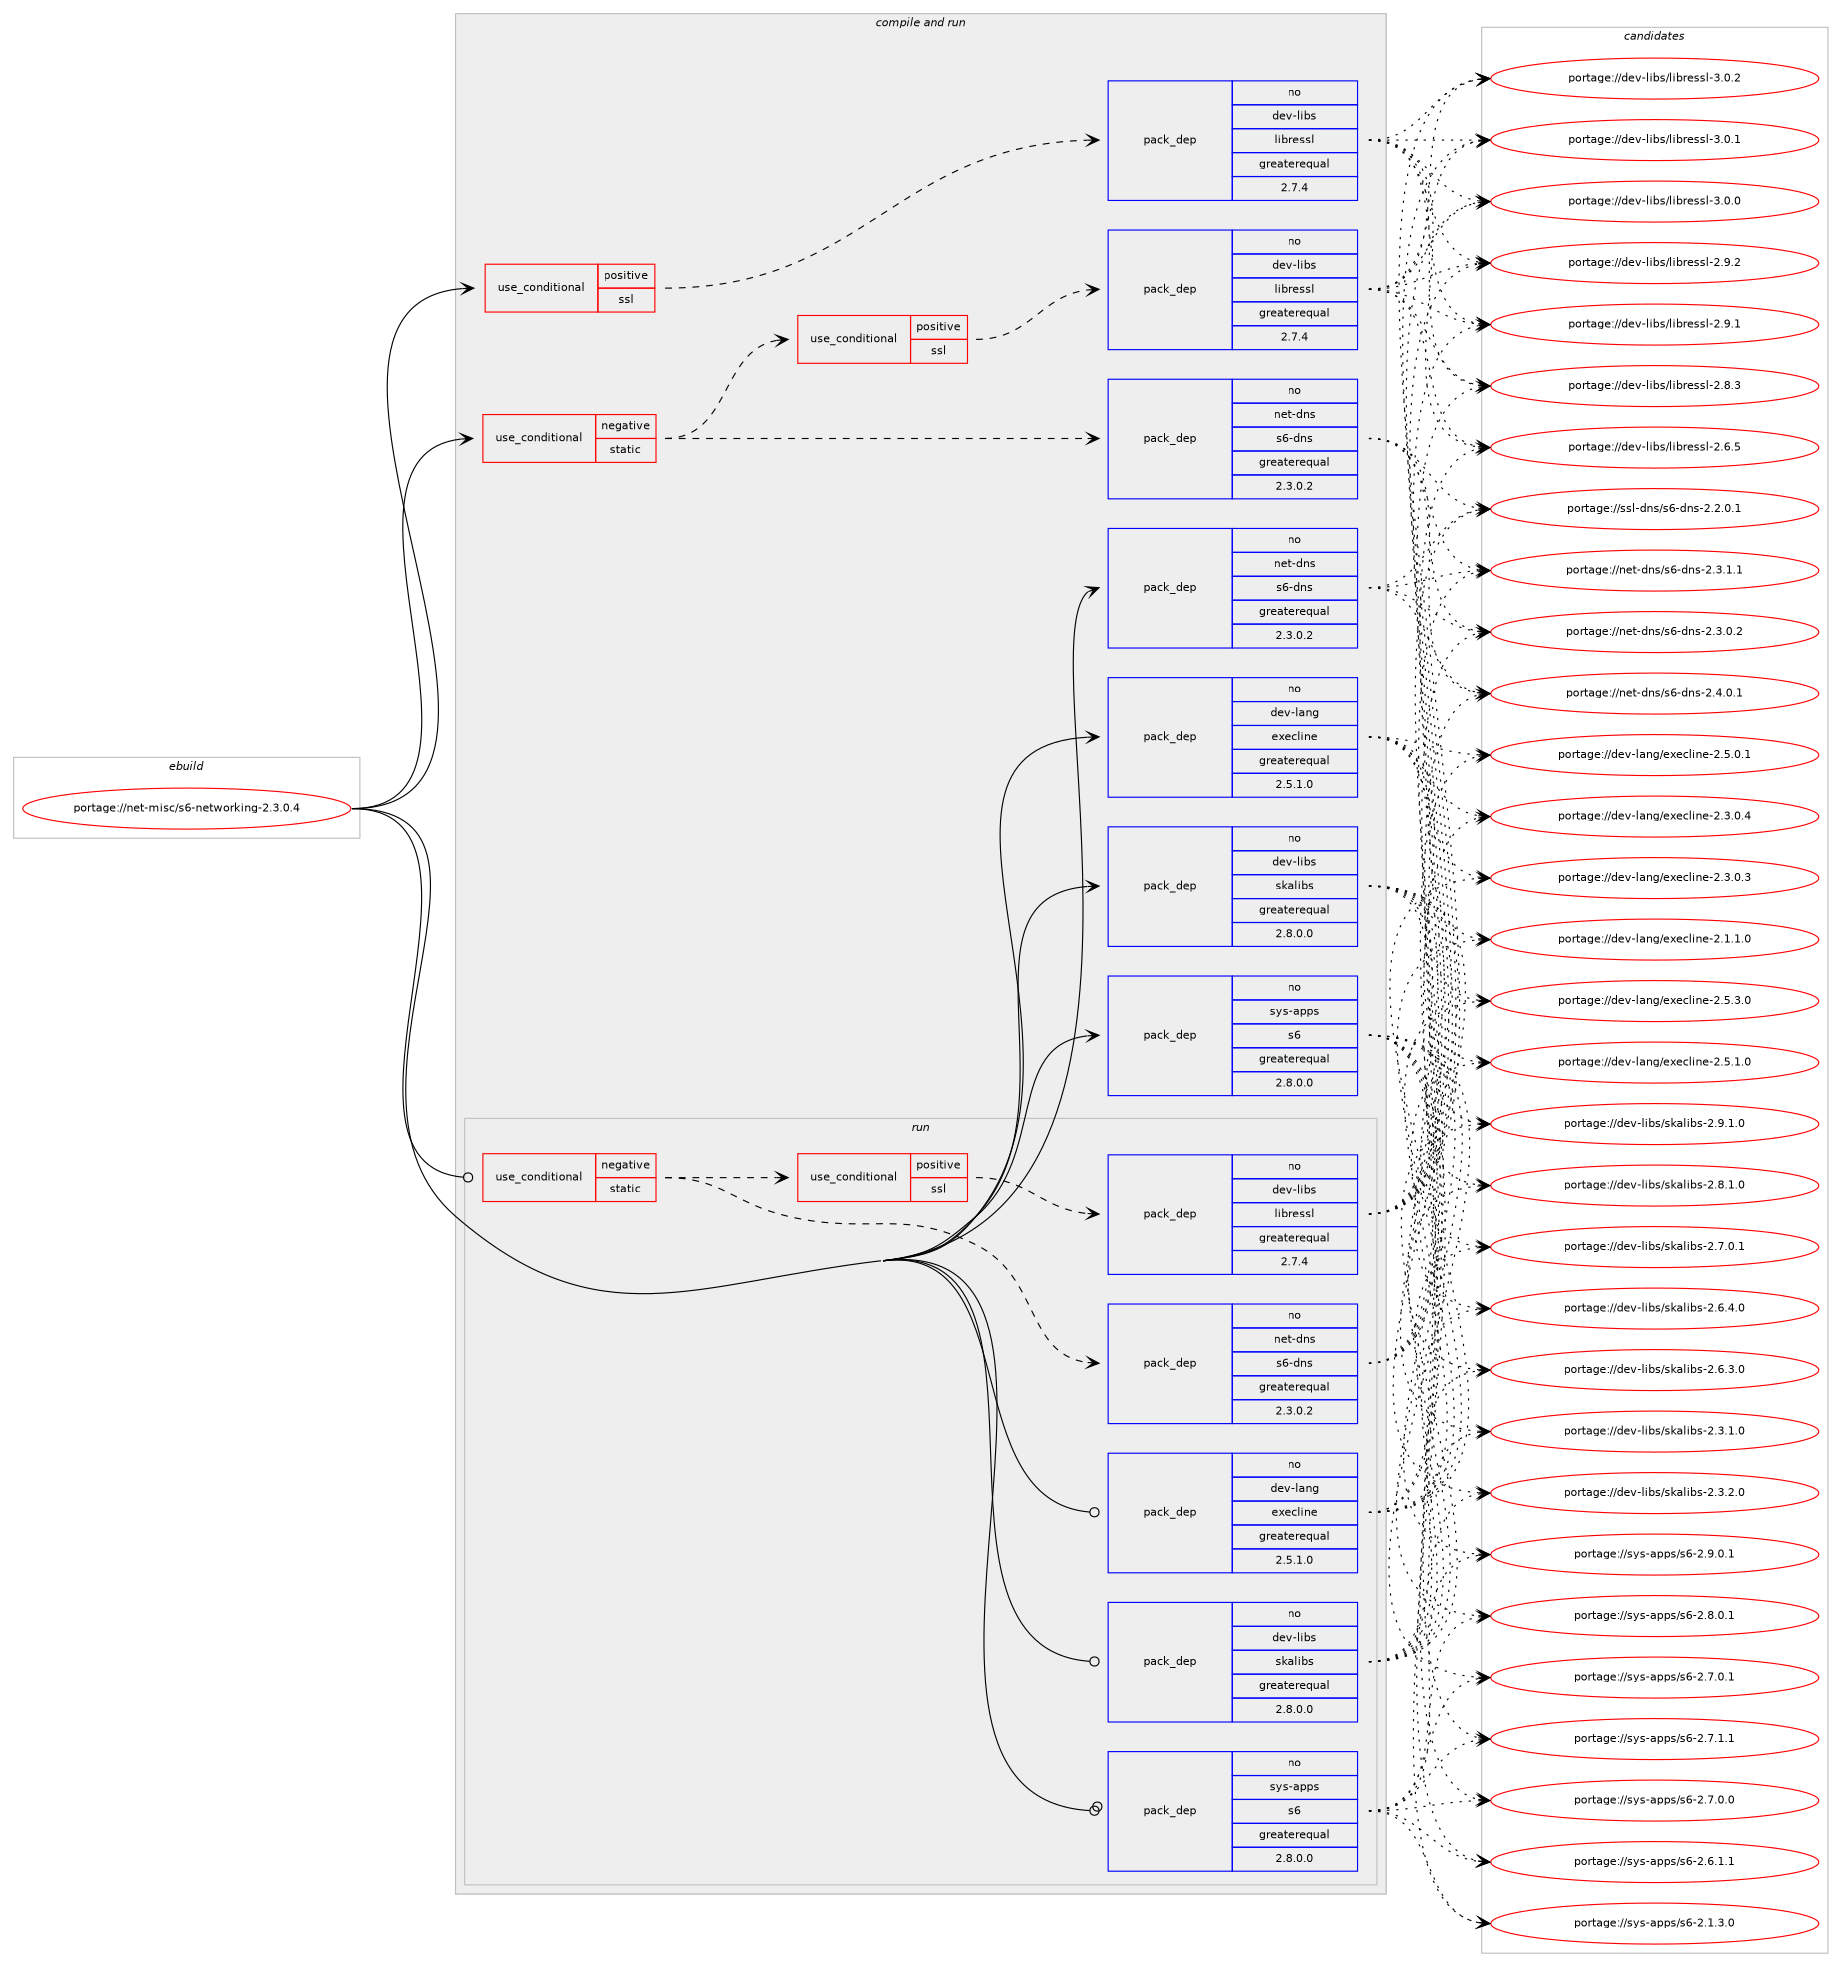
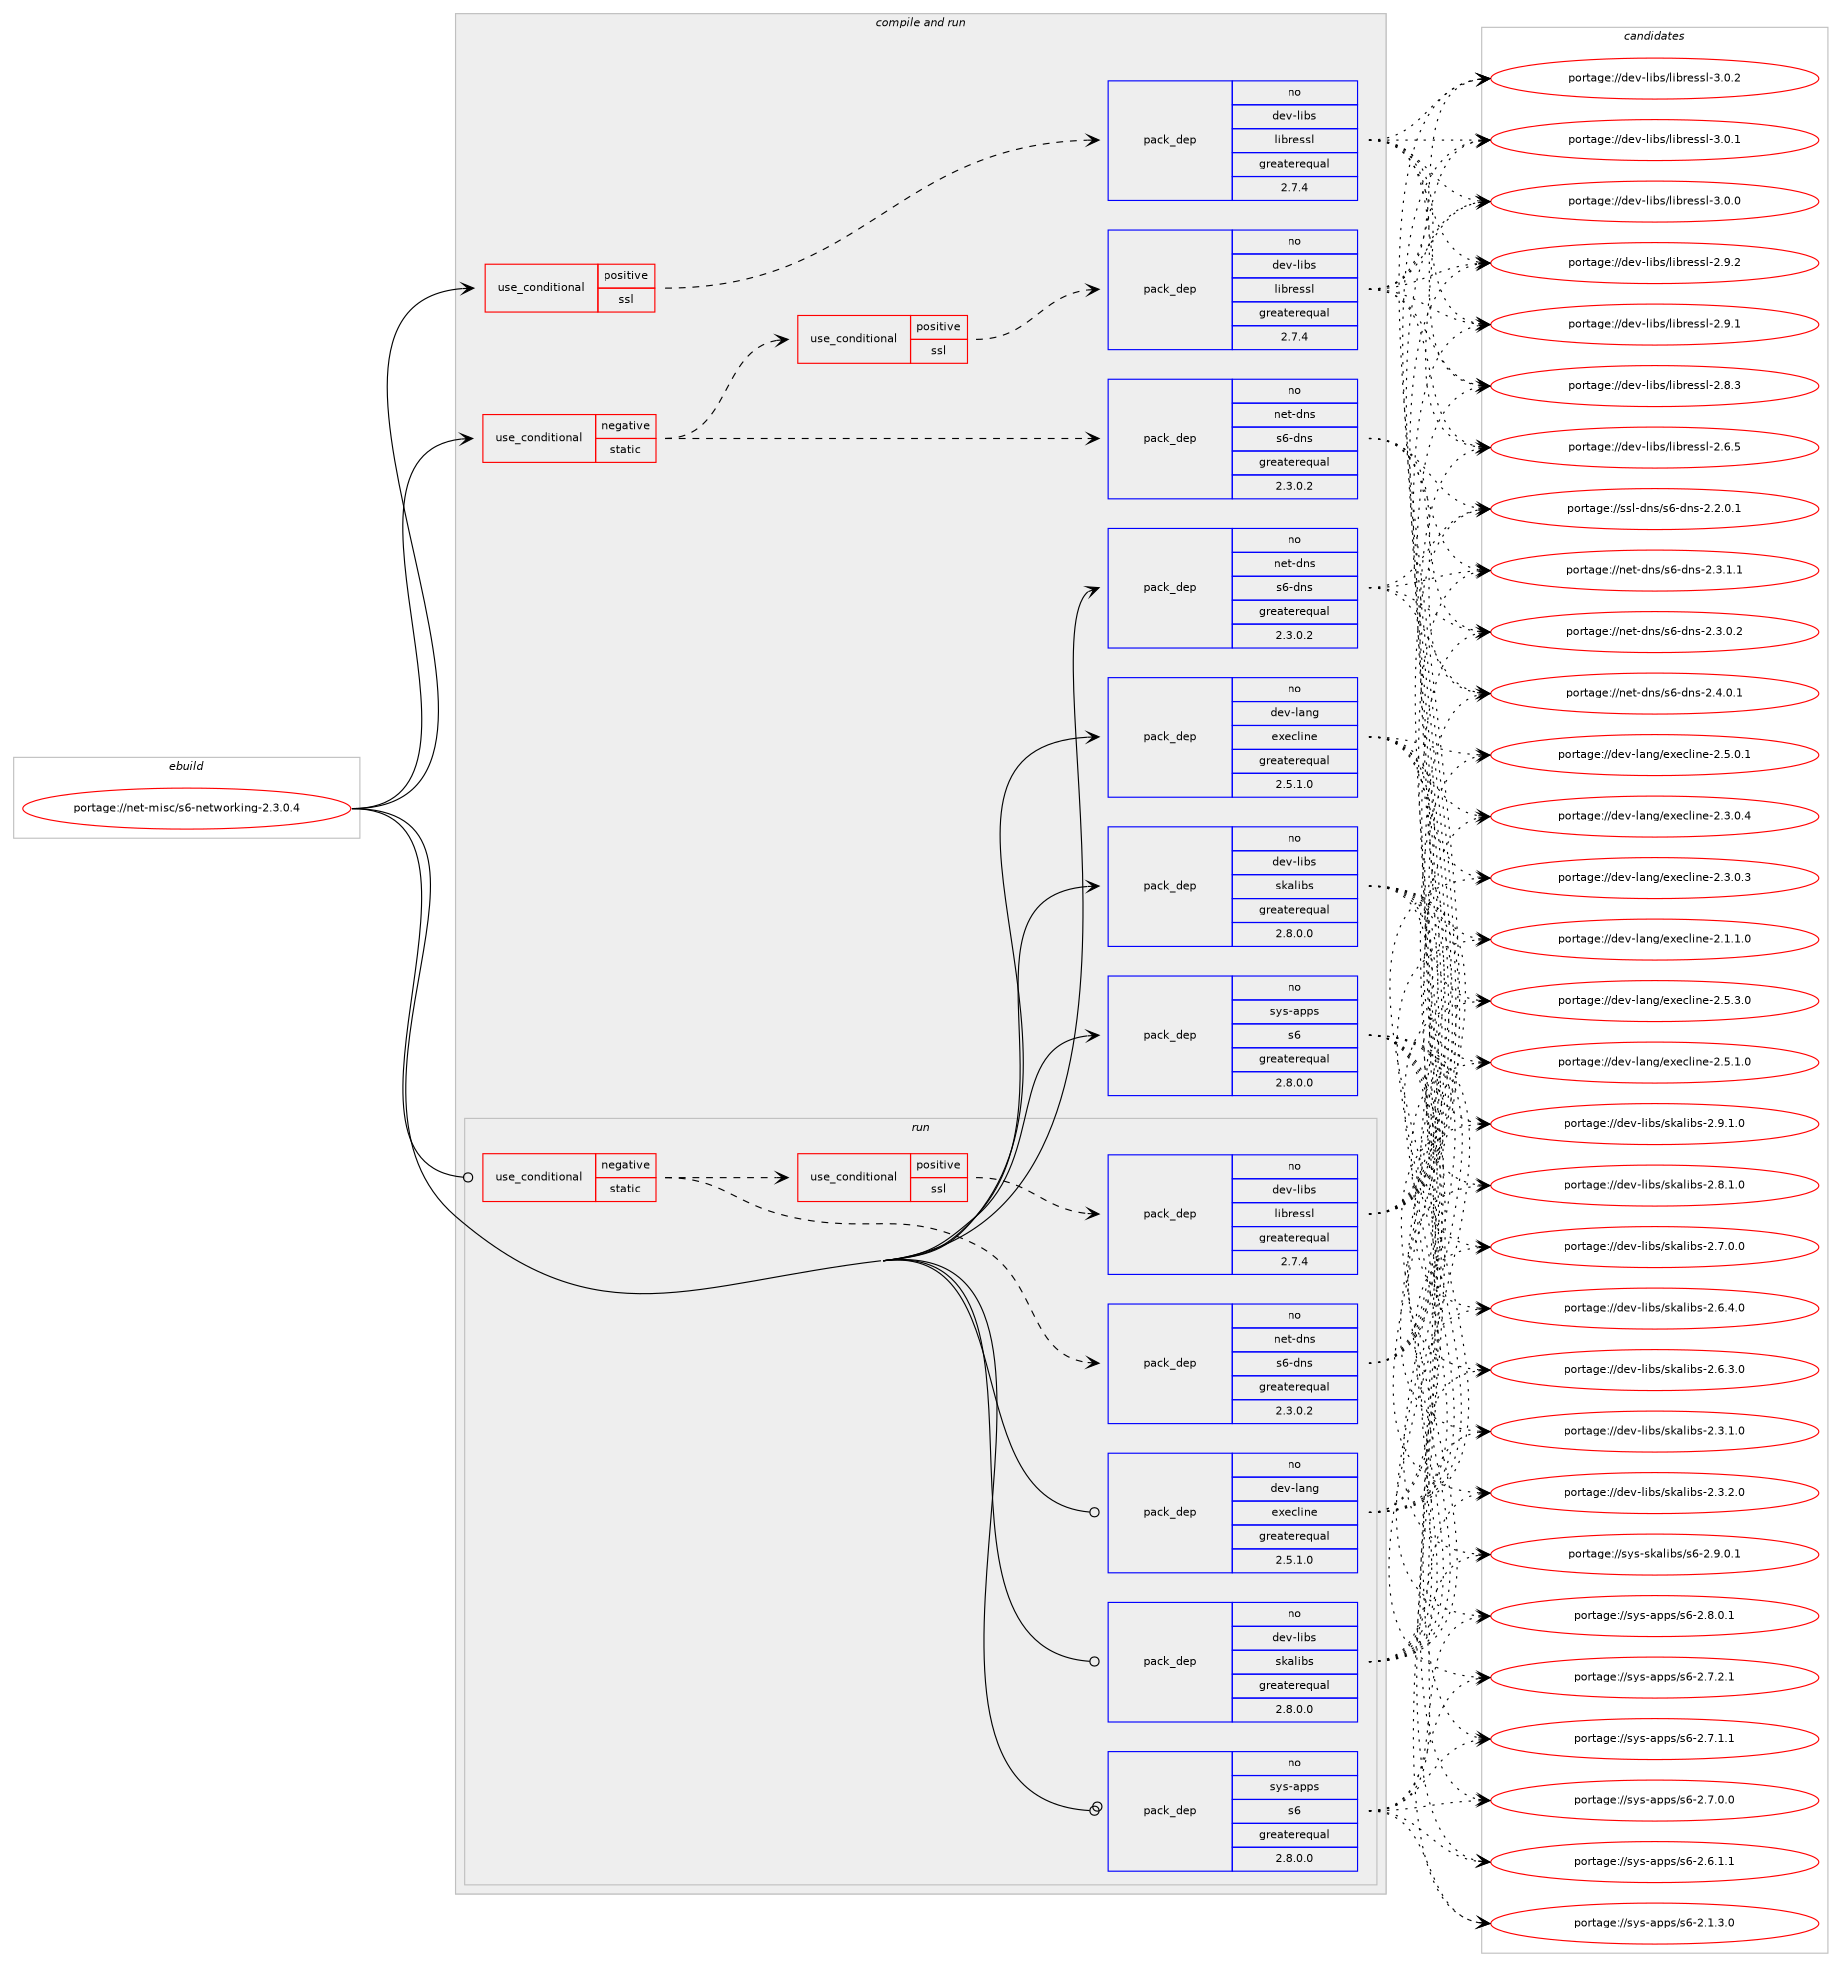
(1655, 1247) -> (1655, 1247)
(1655, 1555) -> (1655, 1555)
(1655, 1678) -> (1655, 1678)
